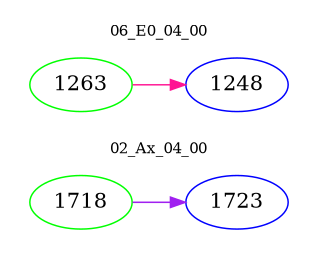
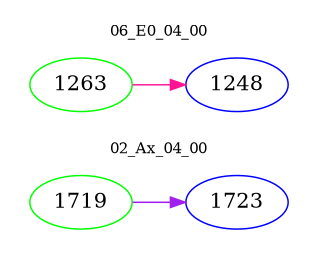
(81, 202) -> (81, 202)
